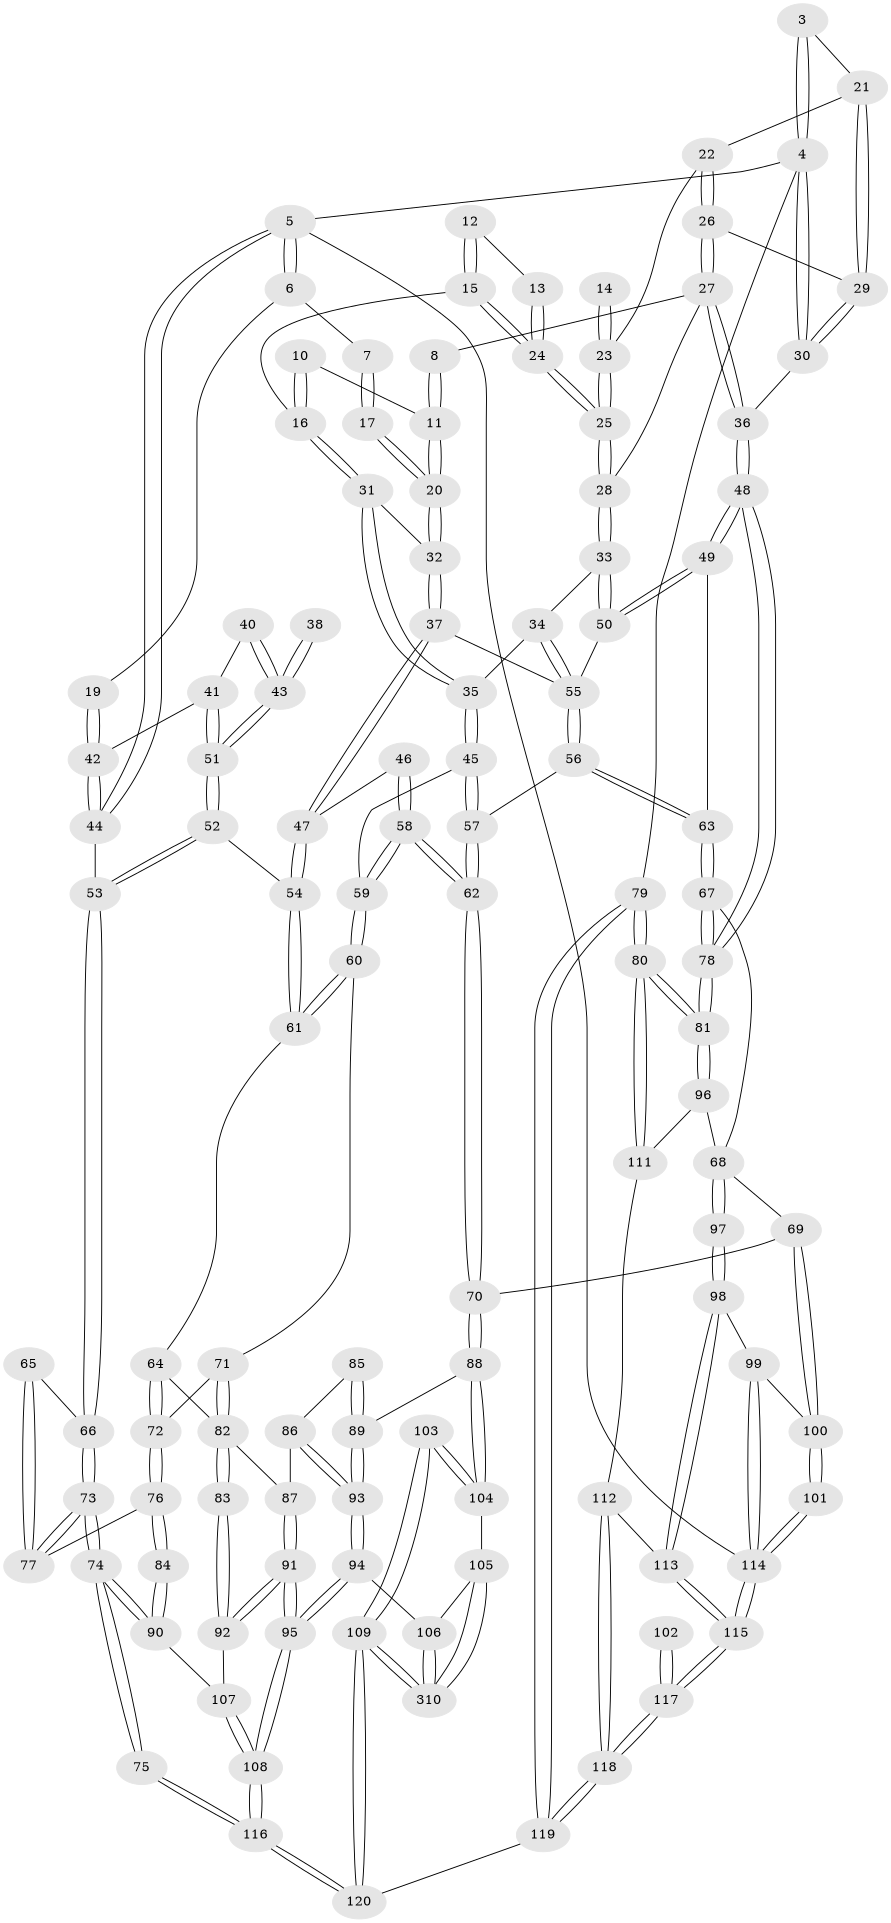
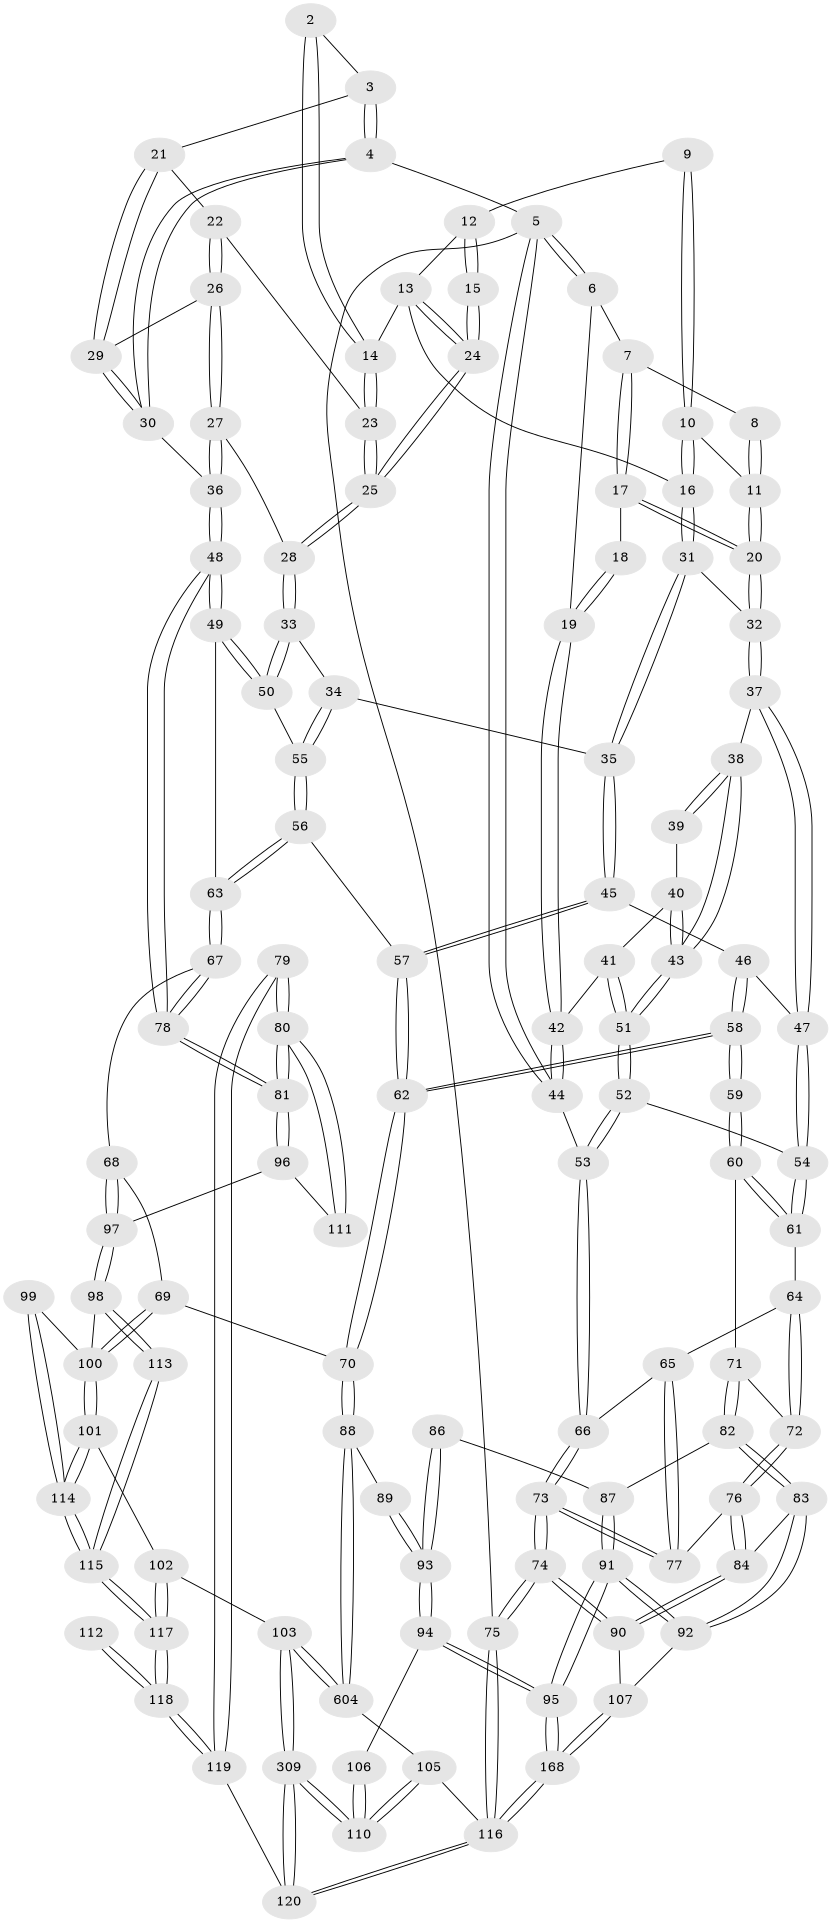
none -> (311, 21)
none -> (688, 155)
(309, 318) -> (505, 422)
none -> (388, 323)
(571, 323) -> (698, 394)
(680, 516) -> none
none -> (621, 558)
(512, 662) -> (746, 726)
(380, 805) -> (677, 928)
none -> (677, 827)
(559, 876) -> (420, 859)
(711, 1129) -> (197, 1197)
(623, 1331) -> none
(736, 1331) -> (93, 1331)
(357, 1365) -> none
(185, 1394) -> (730, 1332)
(482, 1499) -> (346, 1701)
none -> (127, 1501)
(636, 1533) -> none
none -> (772, 1533)
none -> (223, 1600)
(455, 1600) -> (460, 1801)
(359, 1633) -> (289, 1768)
(429, 1701) -> (359, 1835)
(256, 1768) -> (553, 1768)
